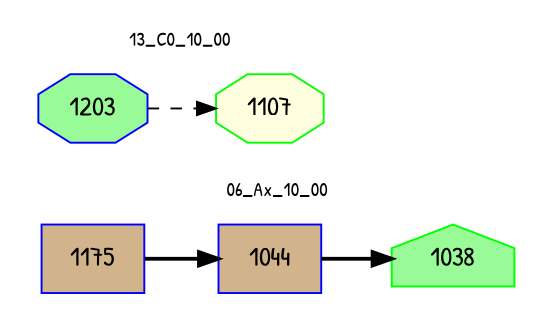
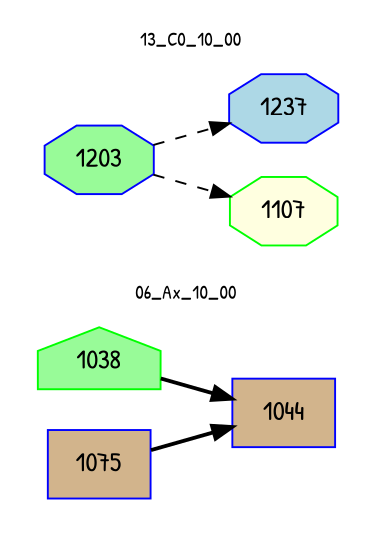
none -> (284, 108)
(93, 259) -> (99, 464)
(347, 259) -> (187, 386)
